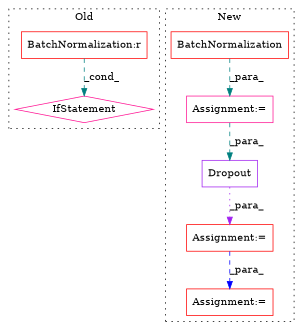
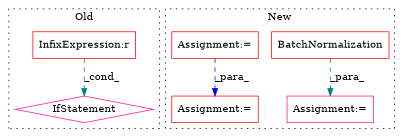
(84, 45) -> (84, 45)
(230, 174) -> none
